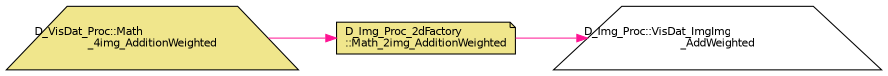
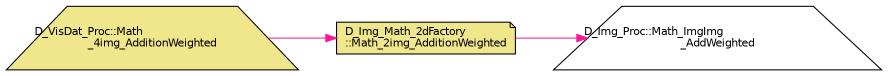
(426, 38) -> (426, 38)
(718, 38) -> (718, 38)
